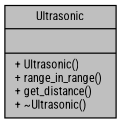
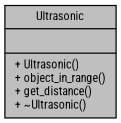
(59, 78) -> (61, 78)
